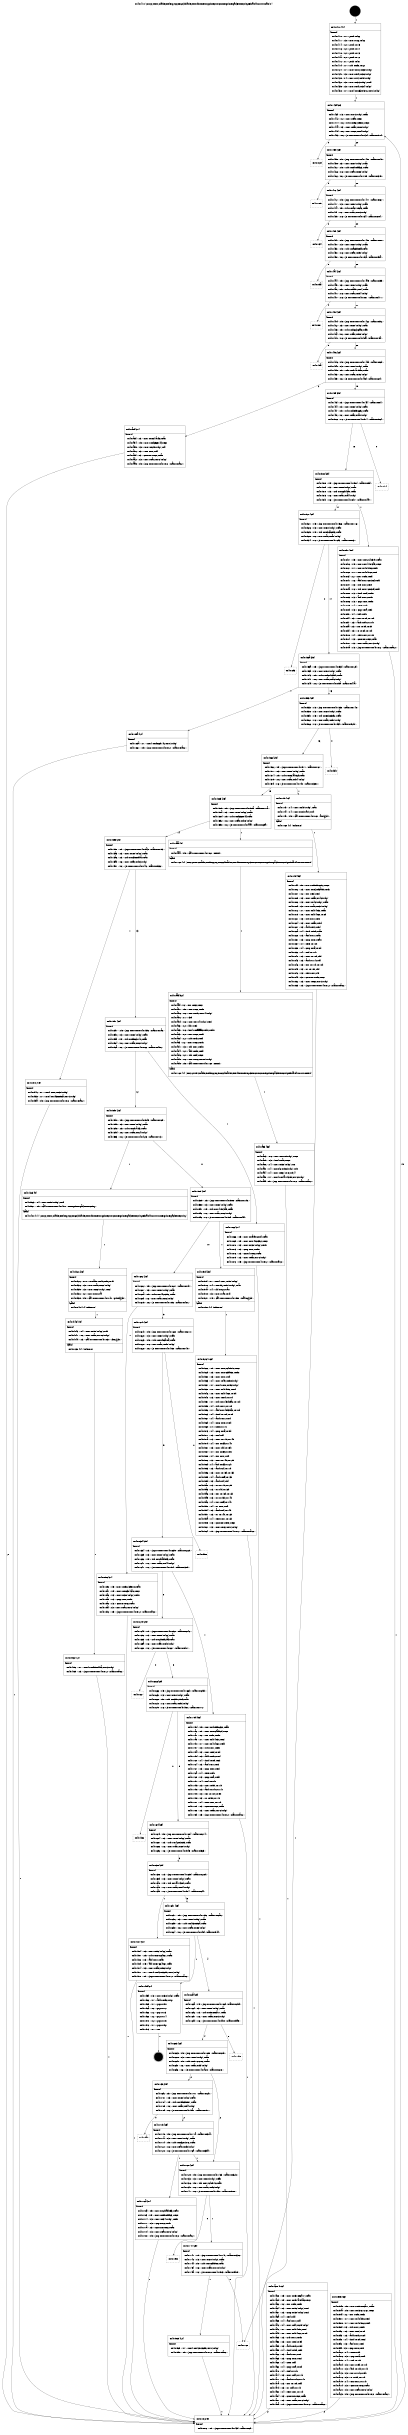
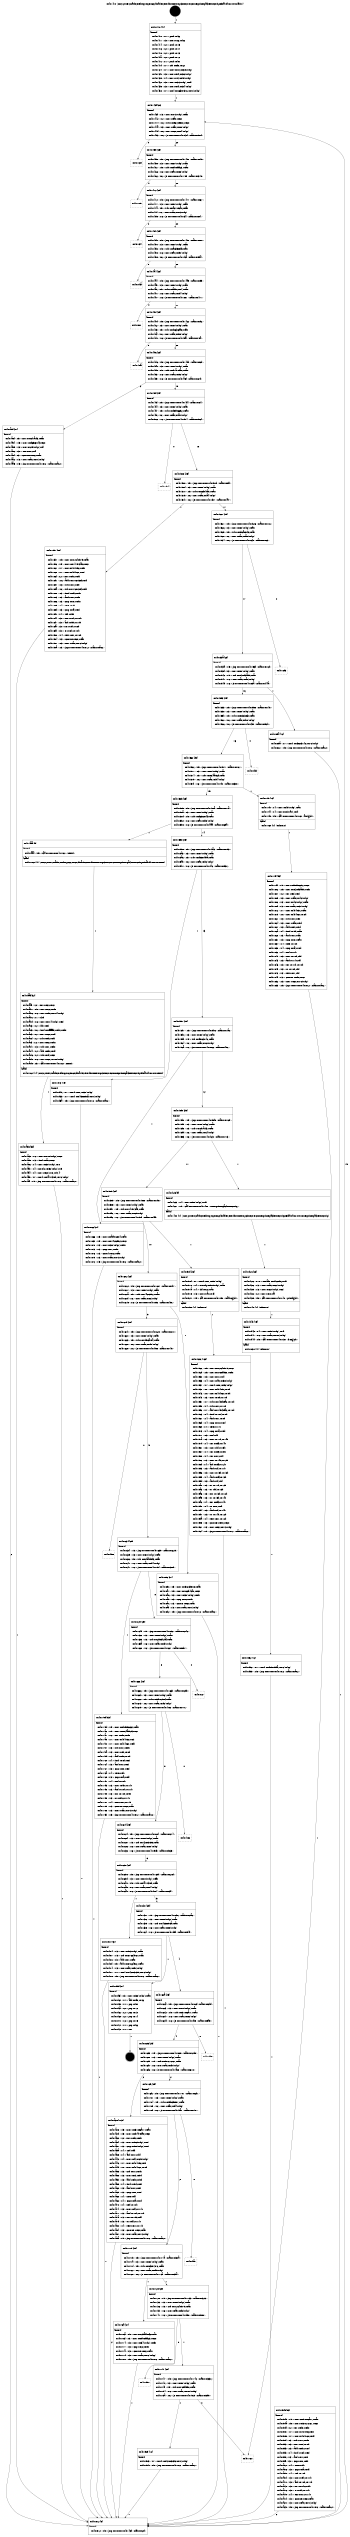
(219, 2117) -> (135, 2094)
